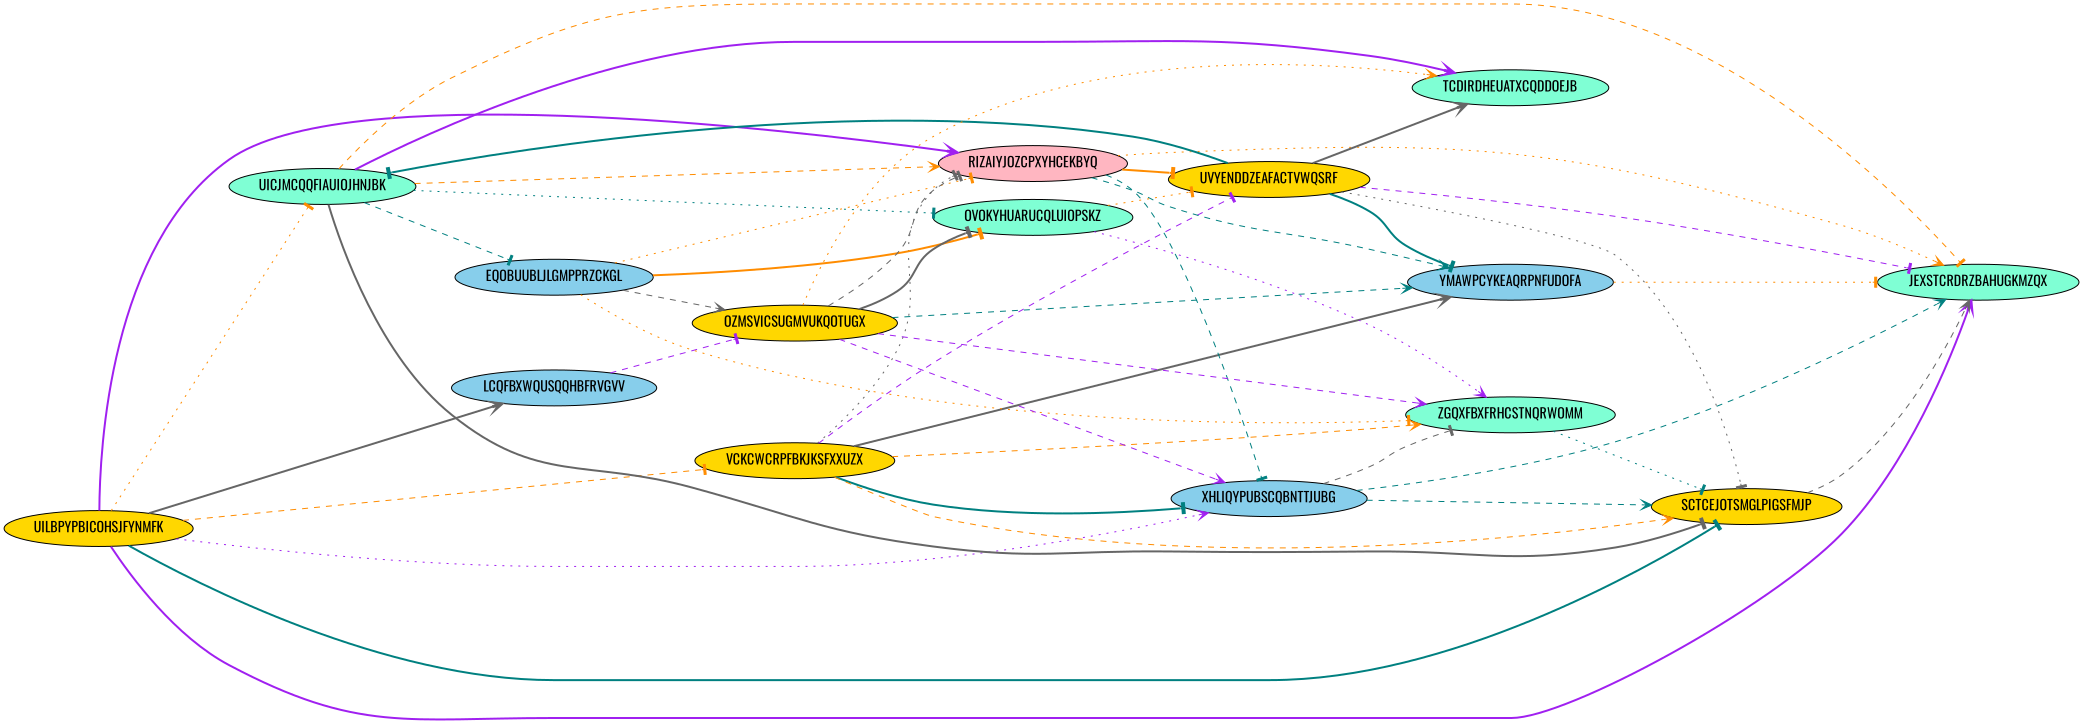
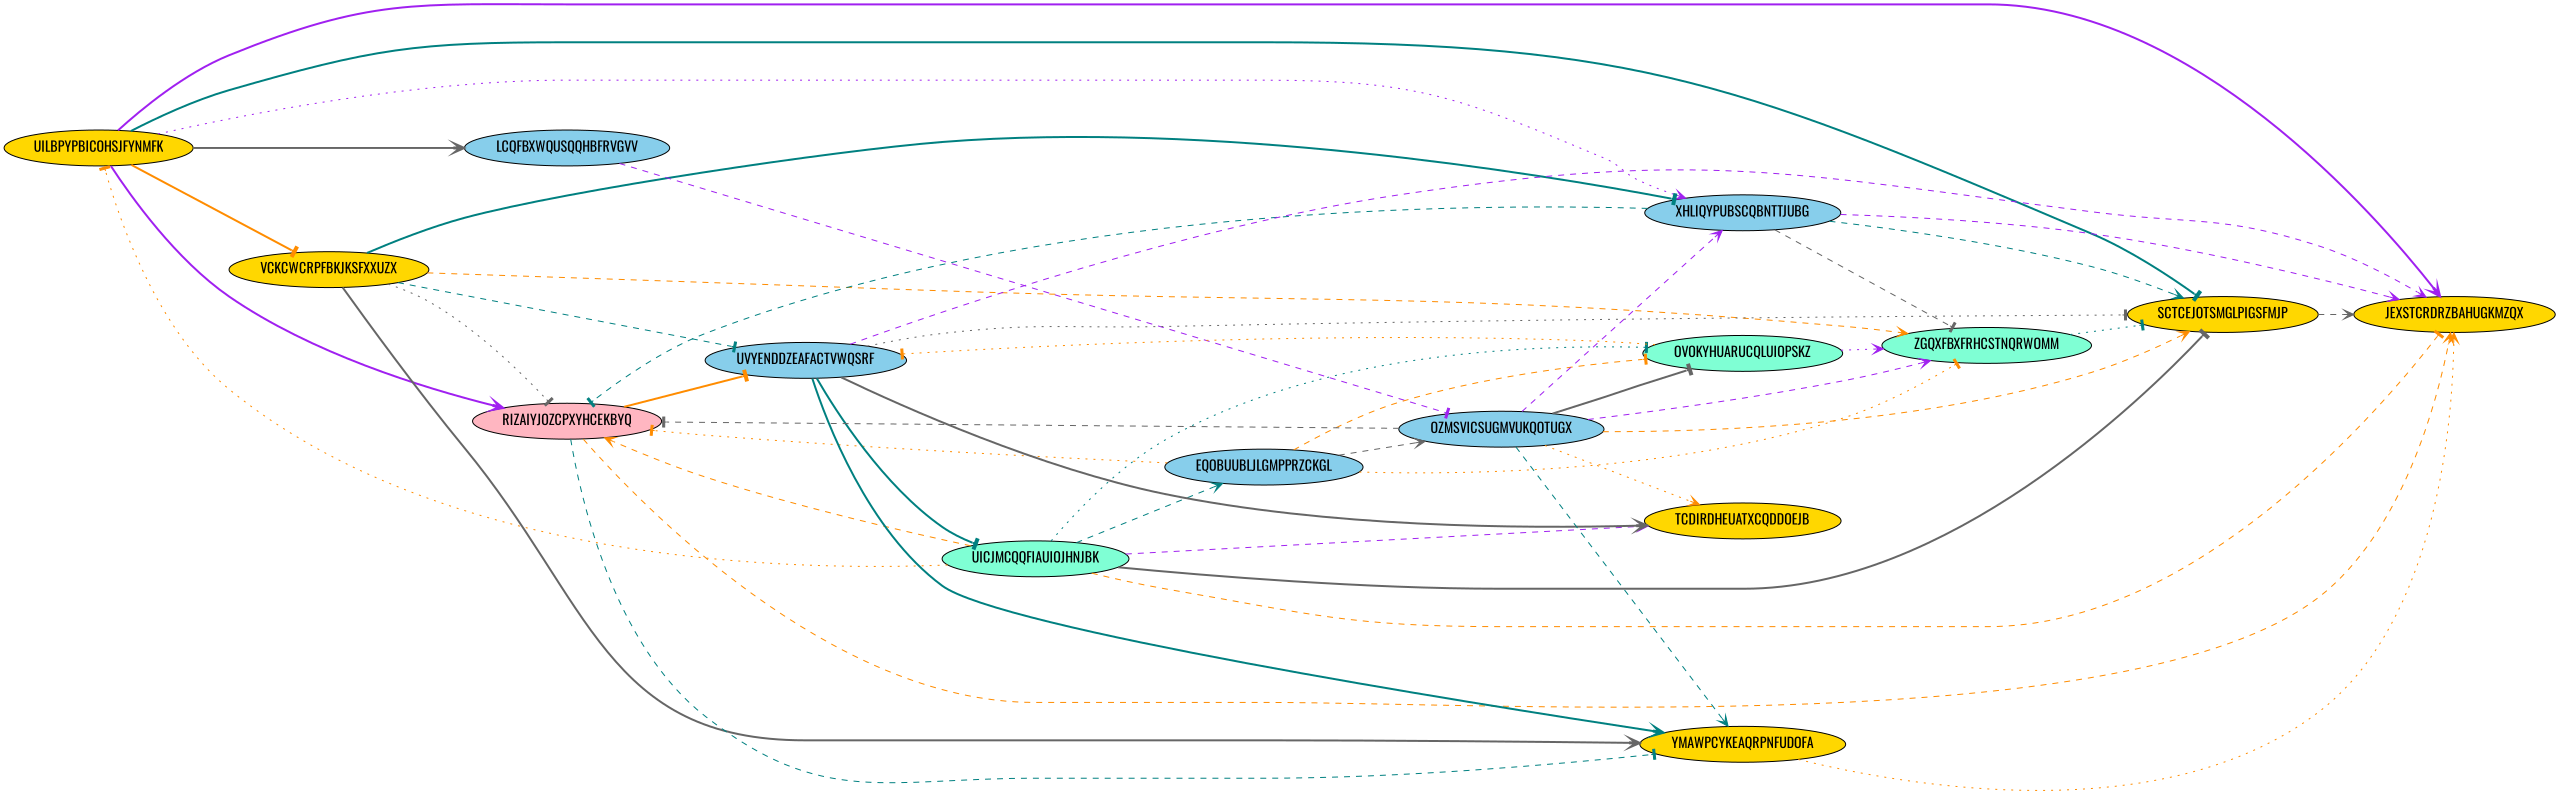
(890, 42) -> (1382, 540)
(1510, 88) -> (1743, 521)
(1533, 157) -> (1563, 707)
(1269, 180) -> (806, 360)
(1634, 219) -> (1591, 173)
(1263, 230) -> (1014, 779)
(1389, 230) -> (1173, 649)
(436, 231) -> (1145, 515)
(808, 265) -> (1463, 386)
(1510, 282) -> (1743, 744)
(1743, 282) -> (2261, 746)
(1978, 282) -> (2455, 315)
(1202, 313) -> (1105, 236)
(1008, 318) -> (565, 314)
(795, 323) -> (1501, 429)
(209, 360) -> (450, 504)
(1657, 429) -> (2118, 238)
(442, 495) -> (212, 208)
(1182, 545) -> (1897, 413)
